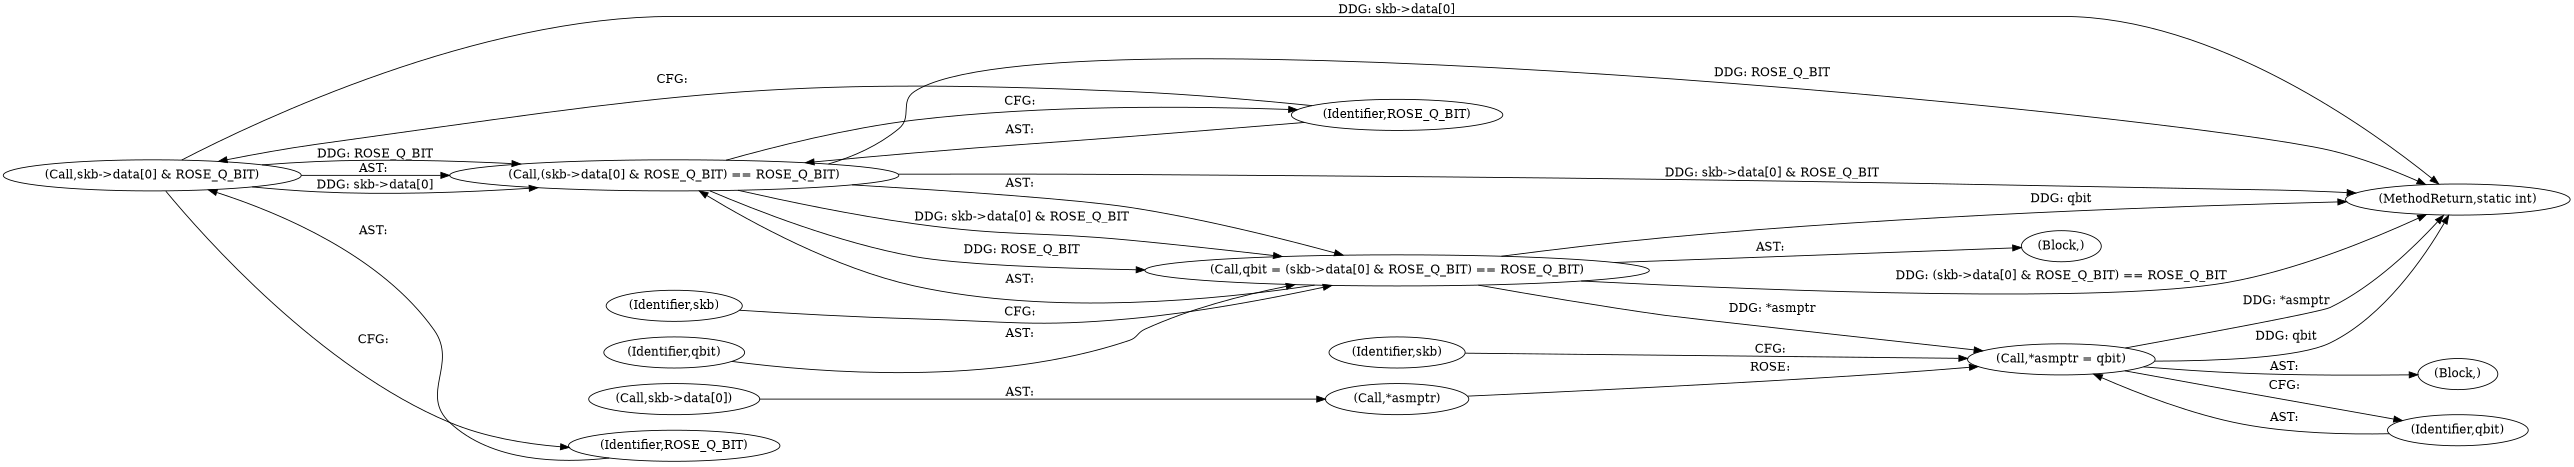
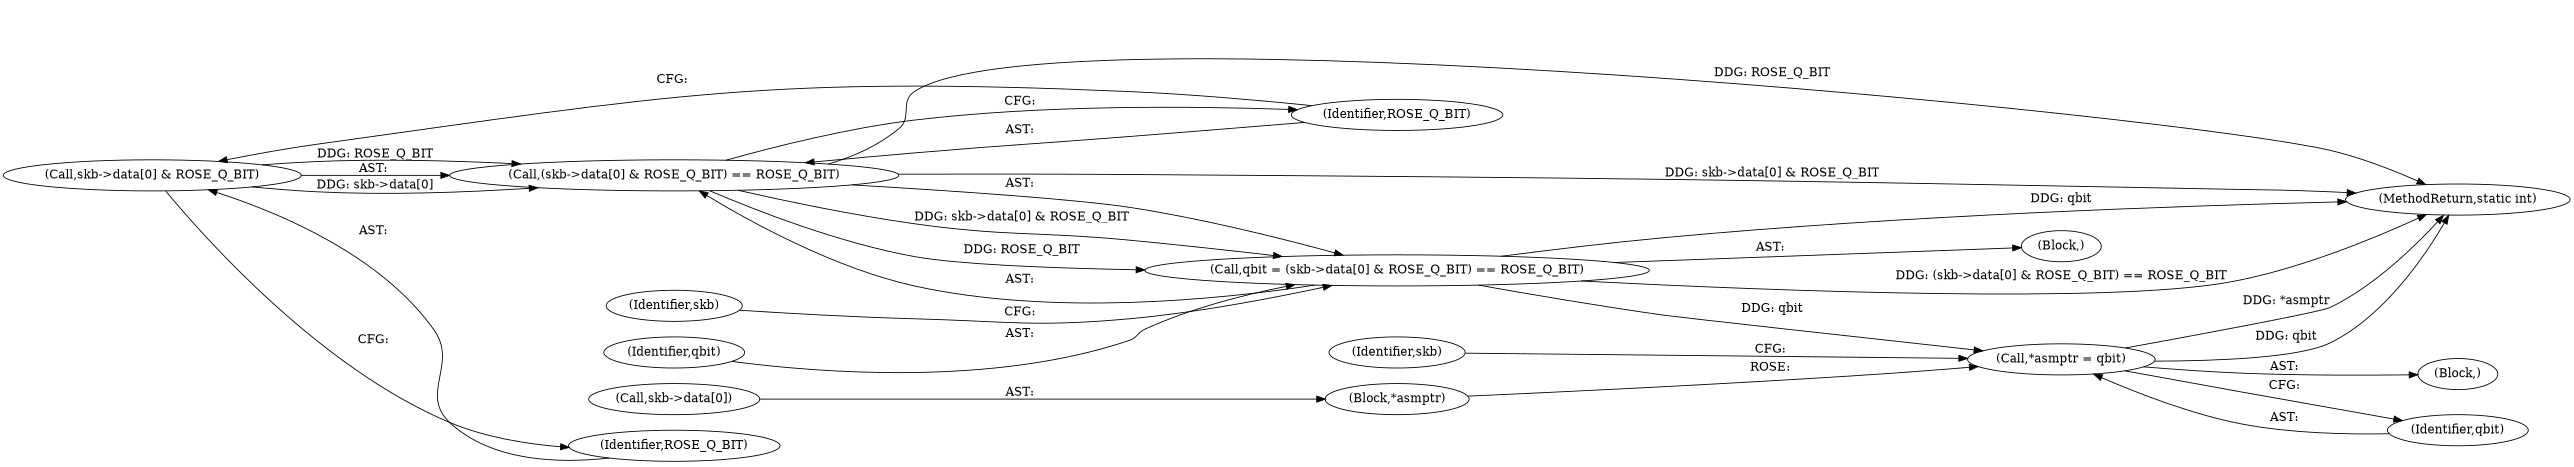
(1315, 16) -> none
(1772, 309) -> (1772, 309)
(1397, 399) -> (1397, 399)
